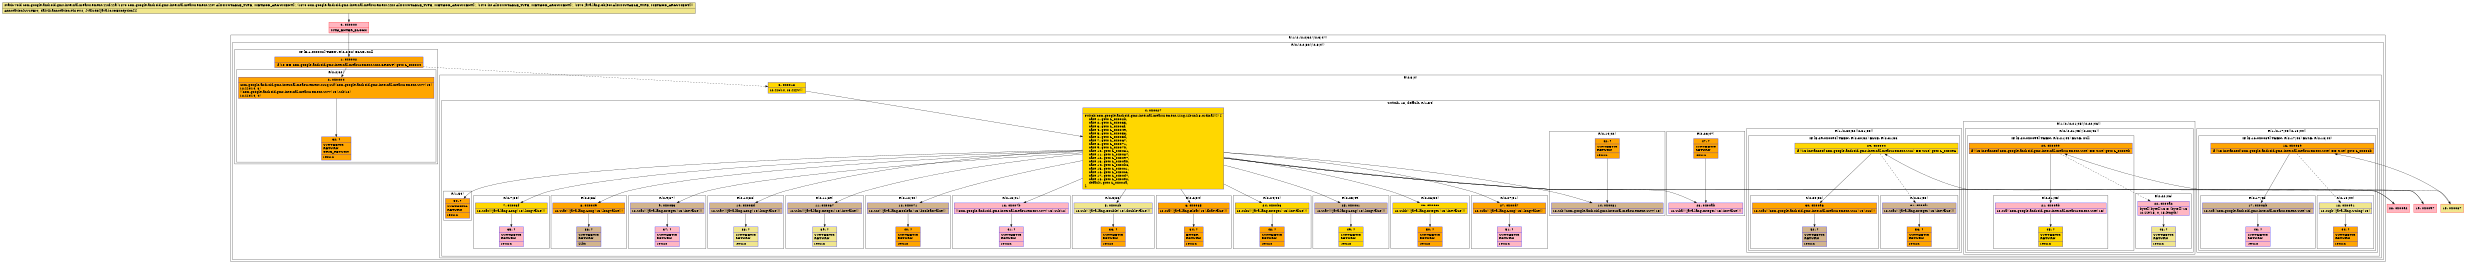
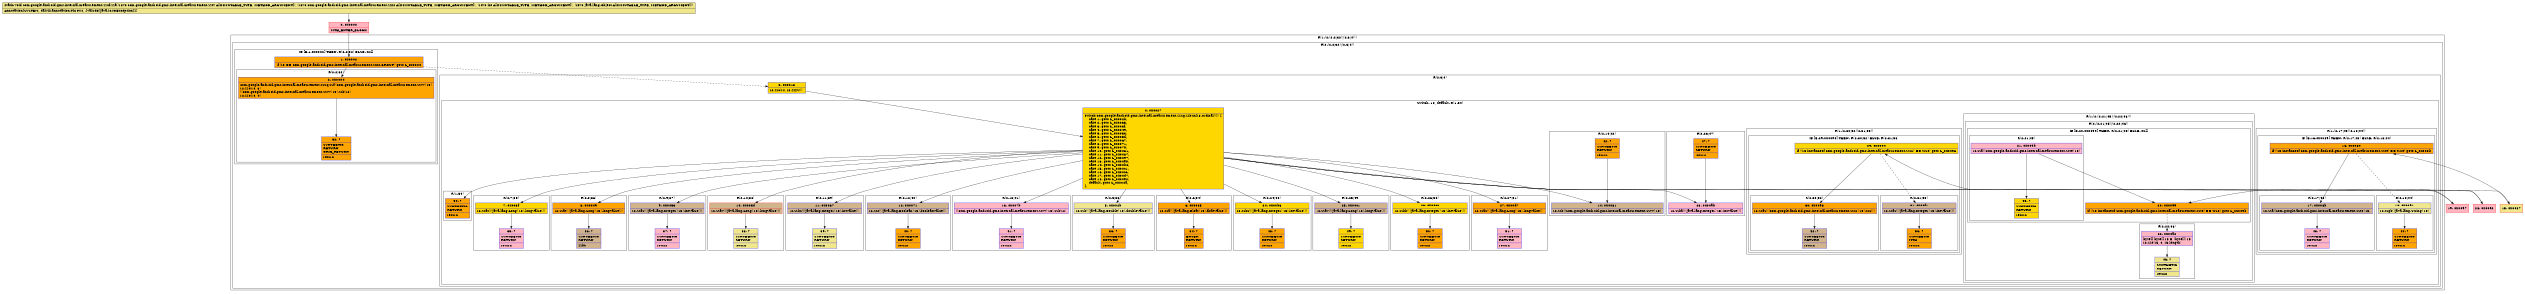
(2051, 177) -> (2096, 178)
(746, 208) -> (746, 208)
(1917, 238) -> (1913, 240)
